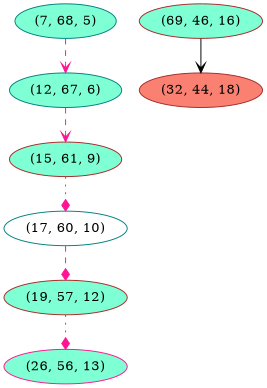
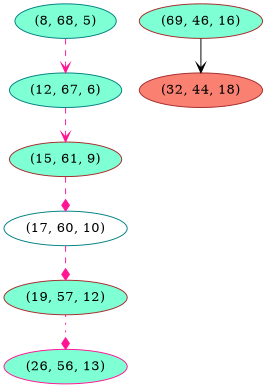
(66, 21) -> (66, 21)
(66, 188) -> (66, 188)
